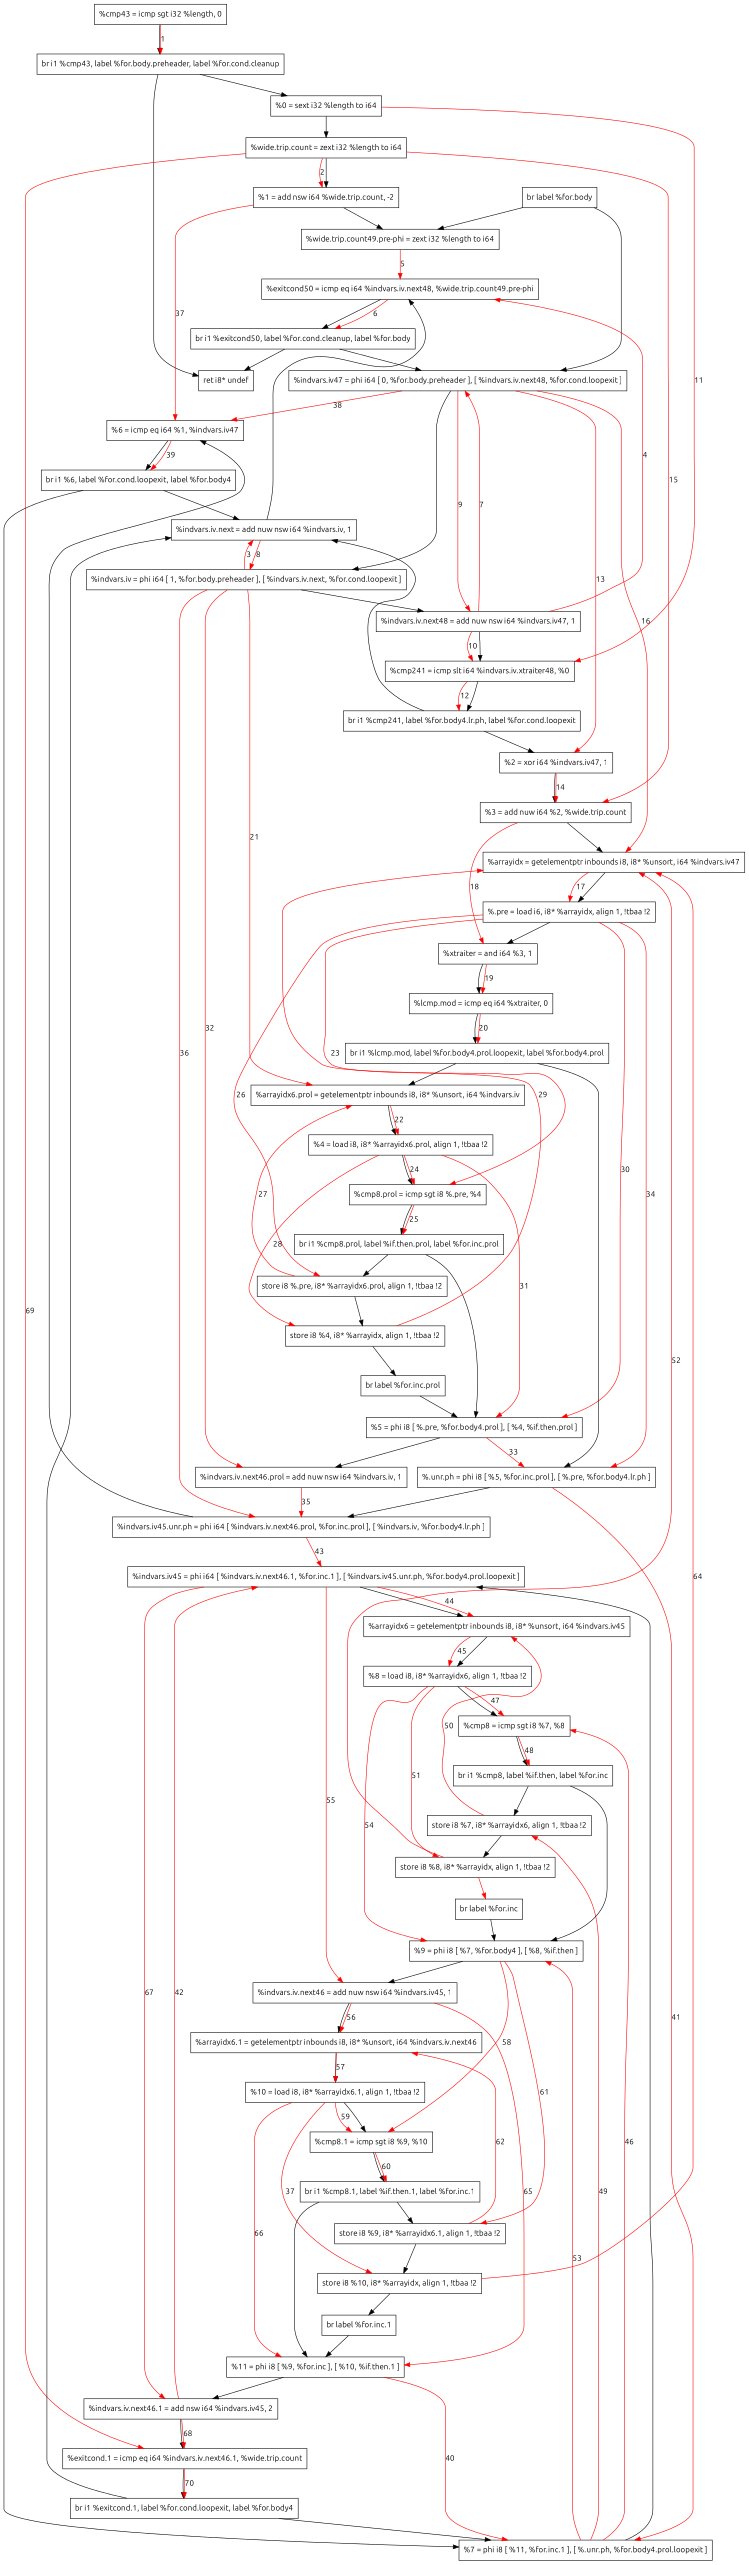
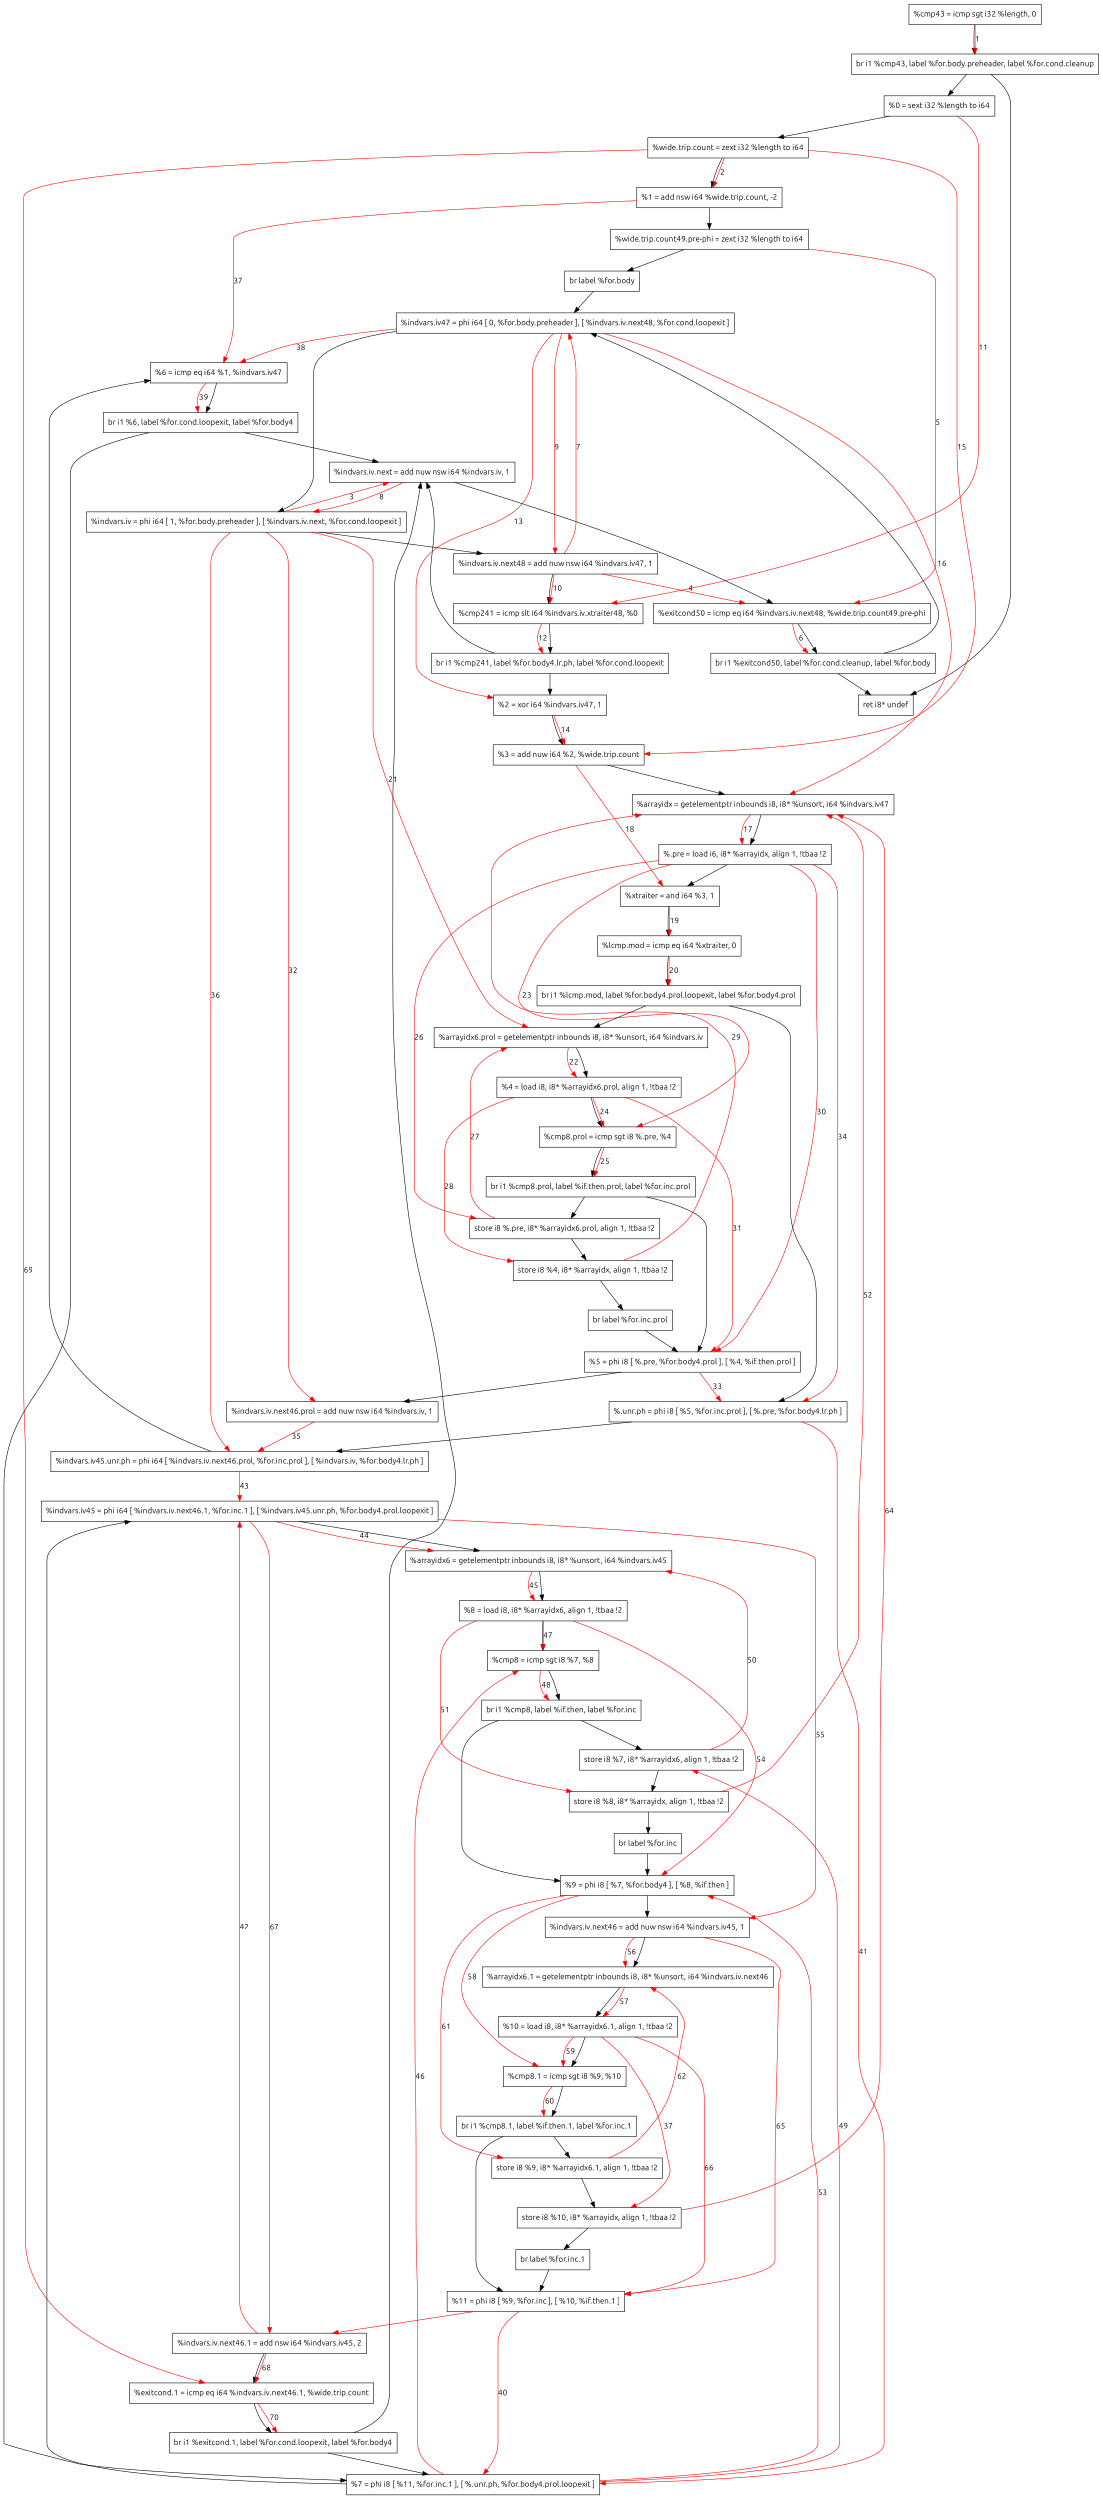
(483, 218) -> (658, 259)
(481, 1885) -> (648, 1820)
(251, 2387) -> (406, 2322)
